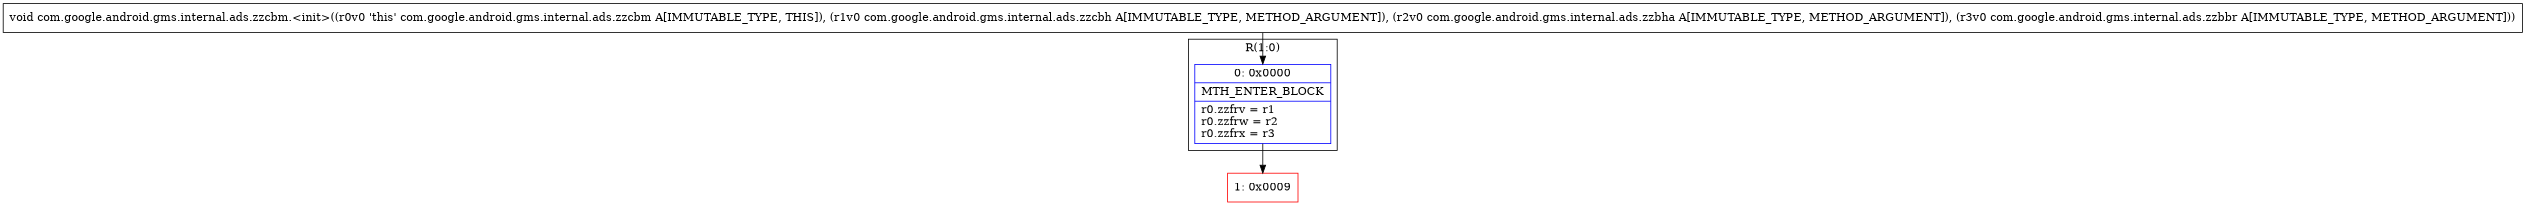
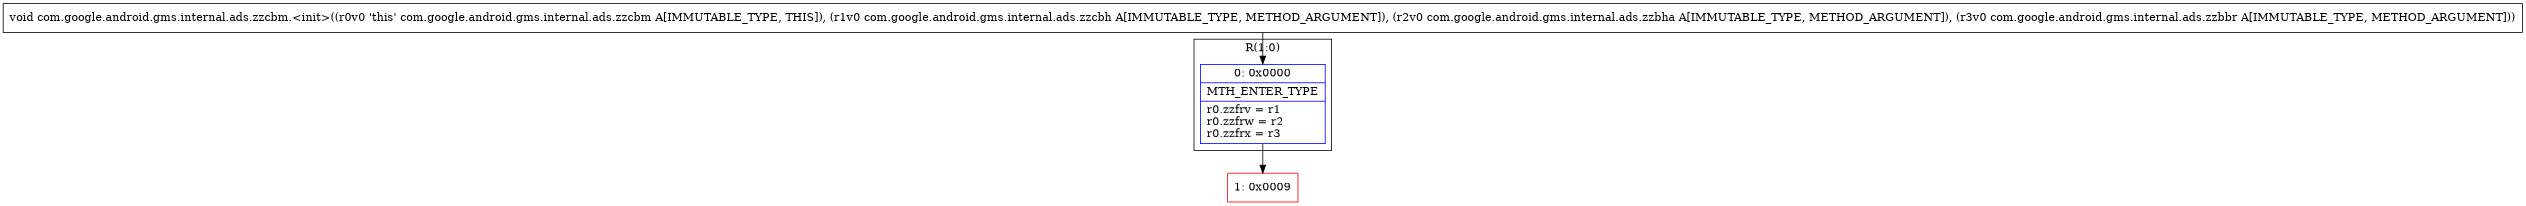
(1263, 92) -> (1263, 92)
